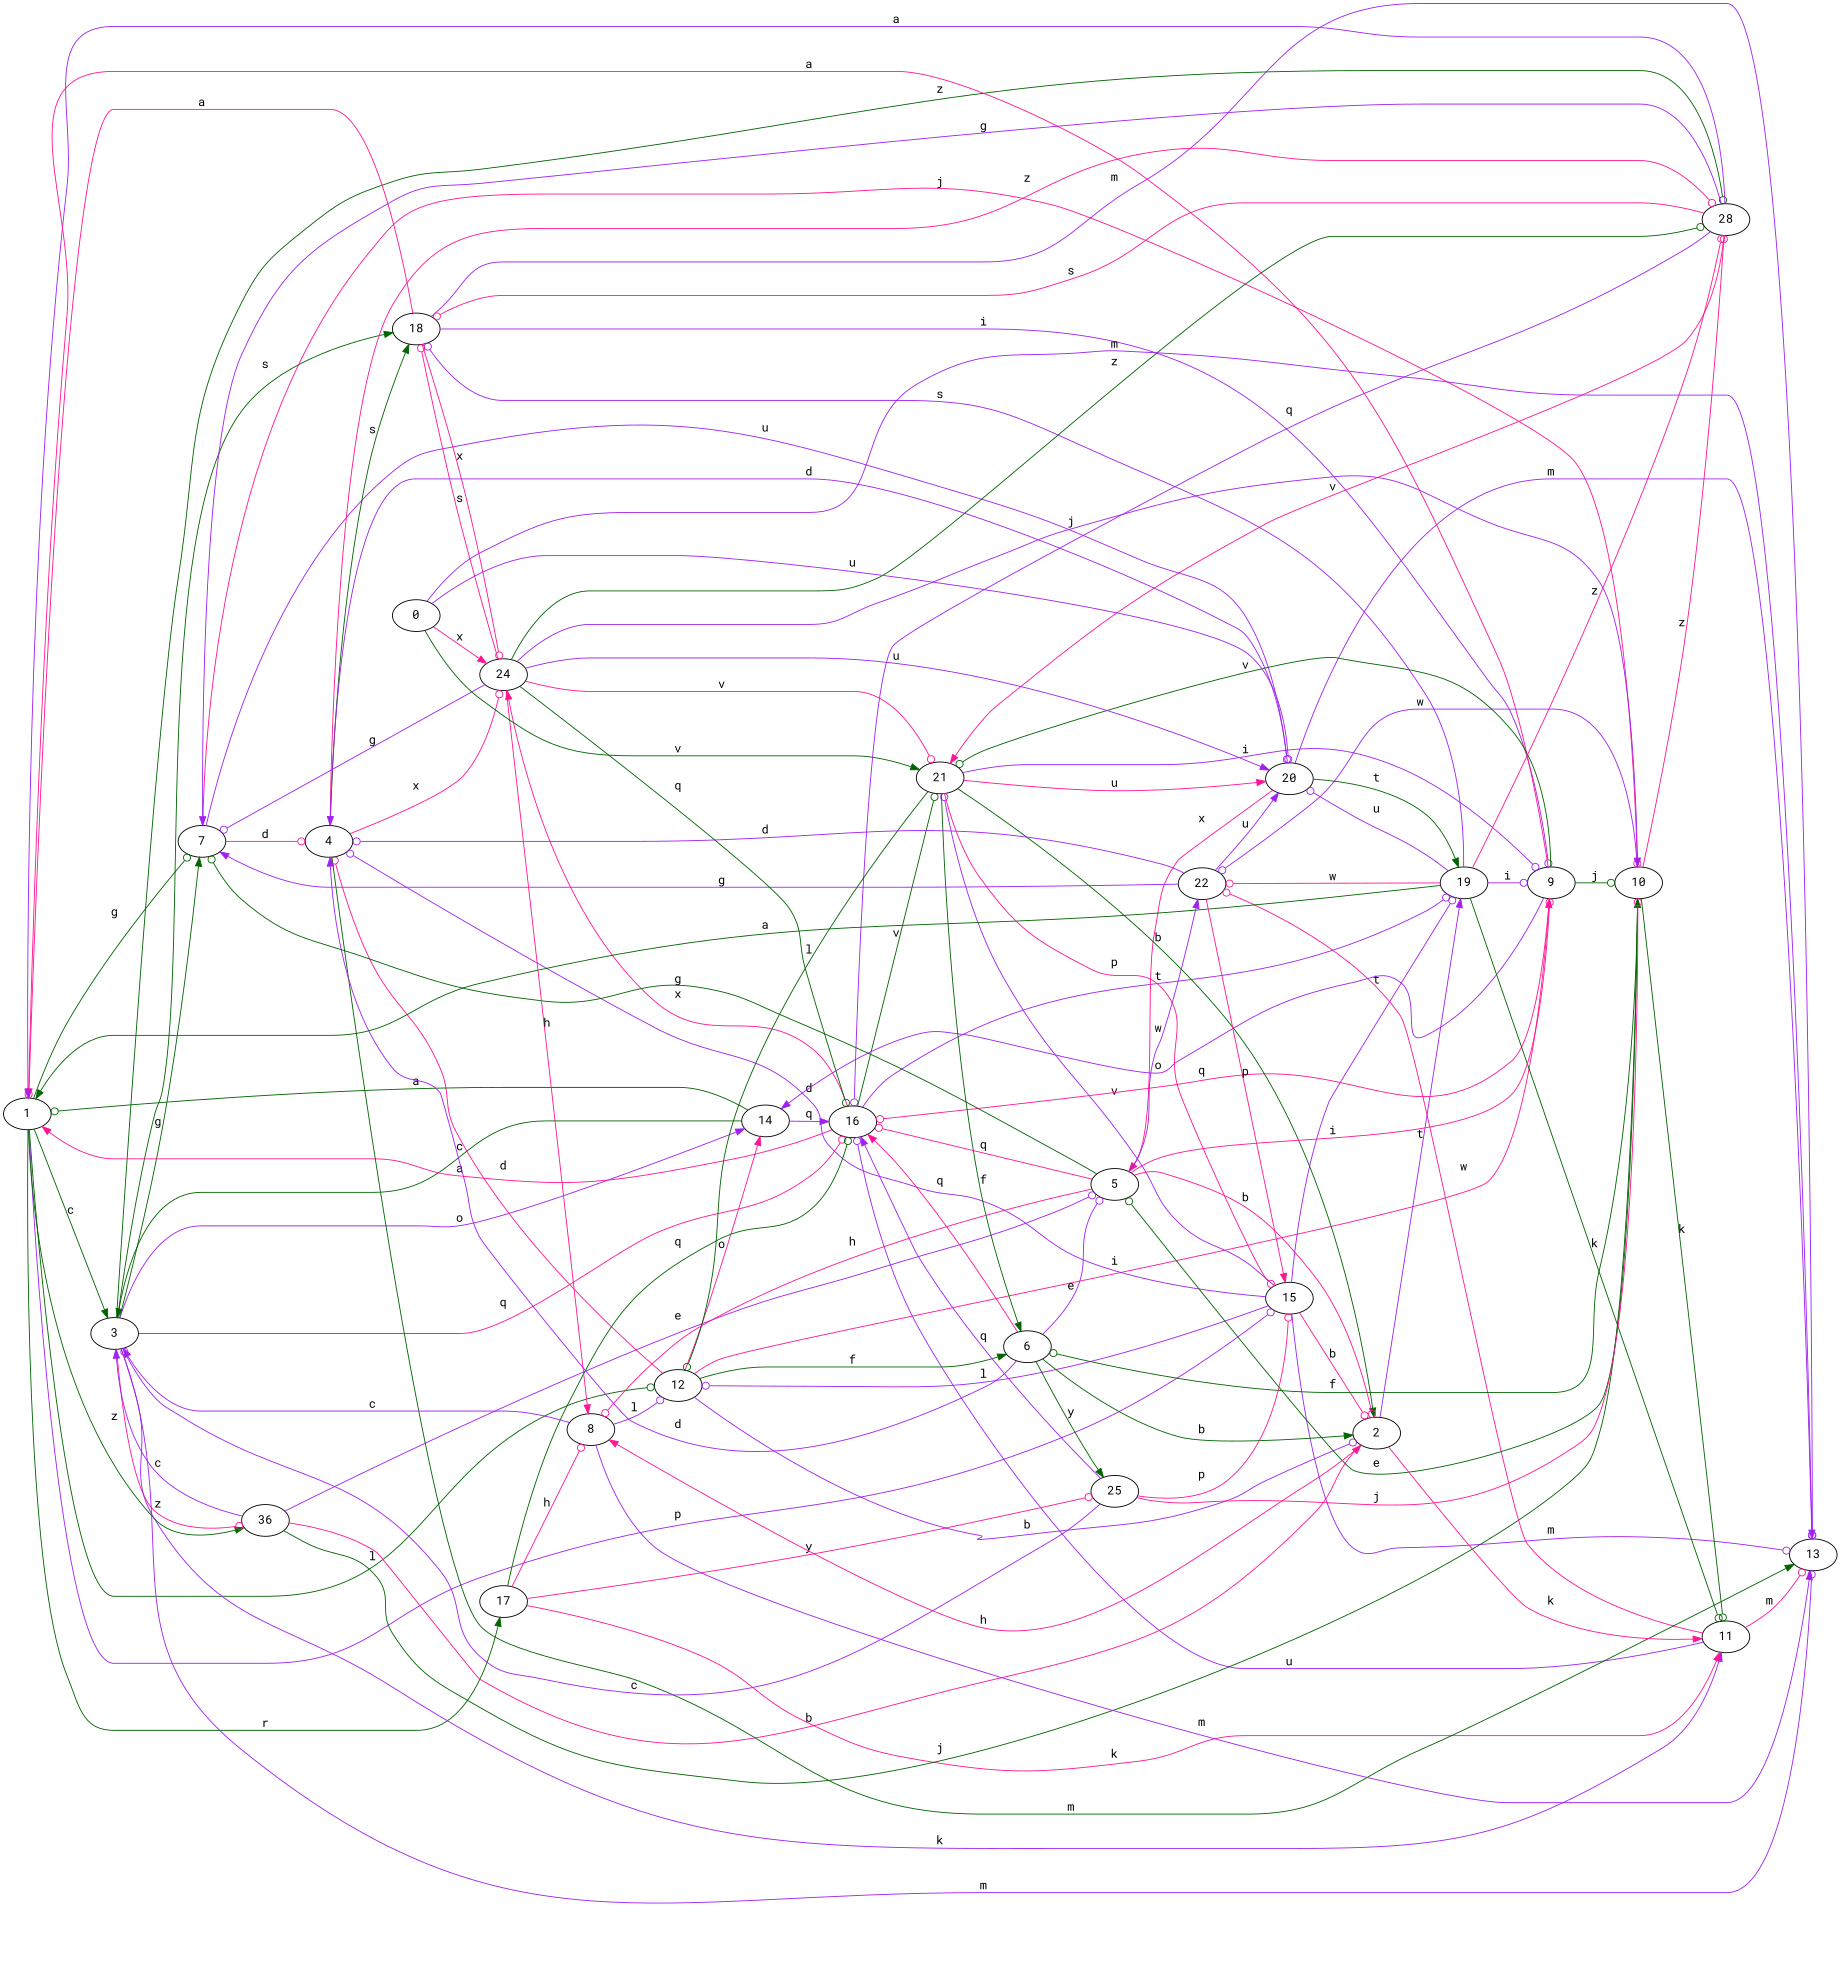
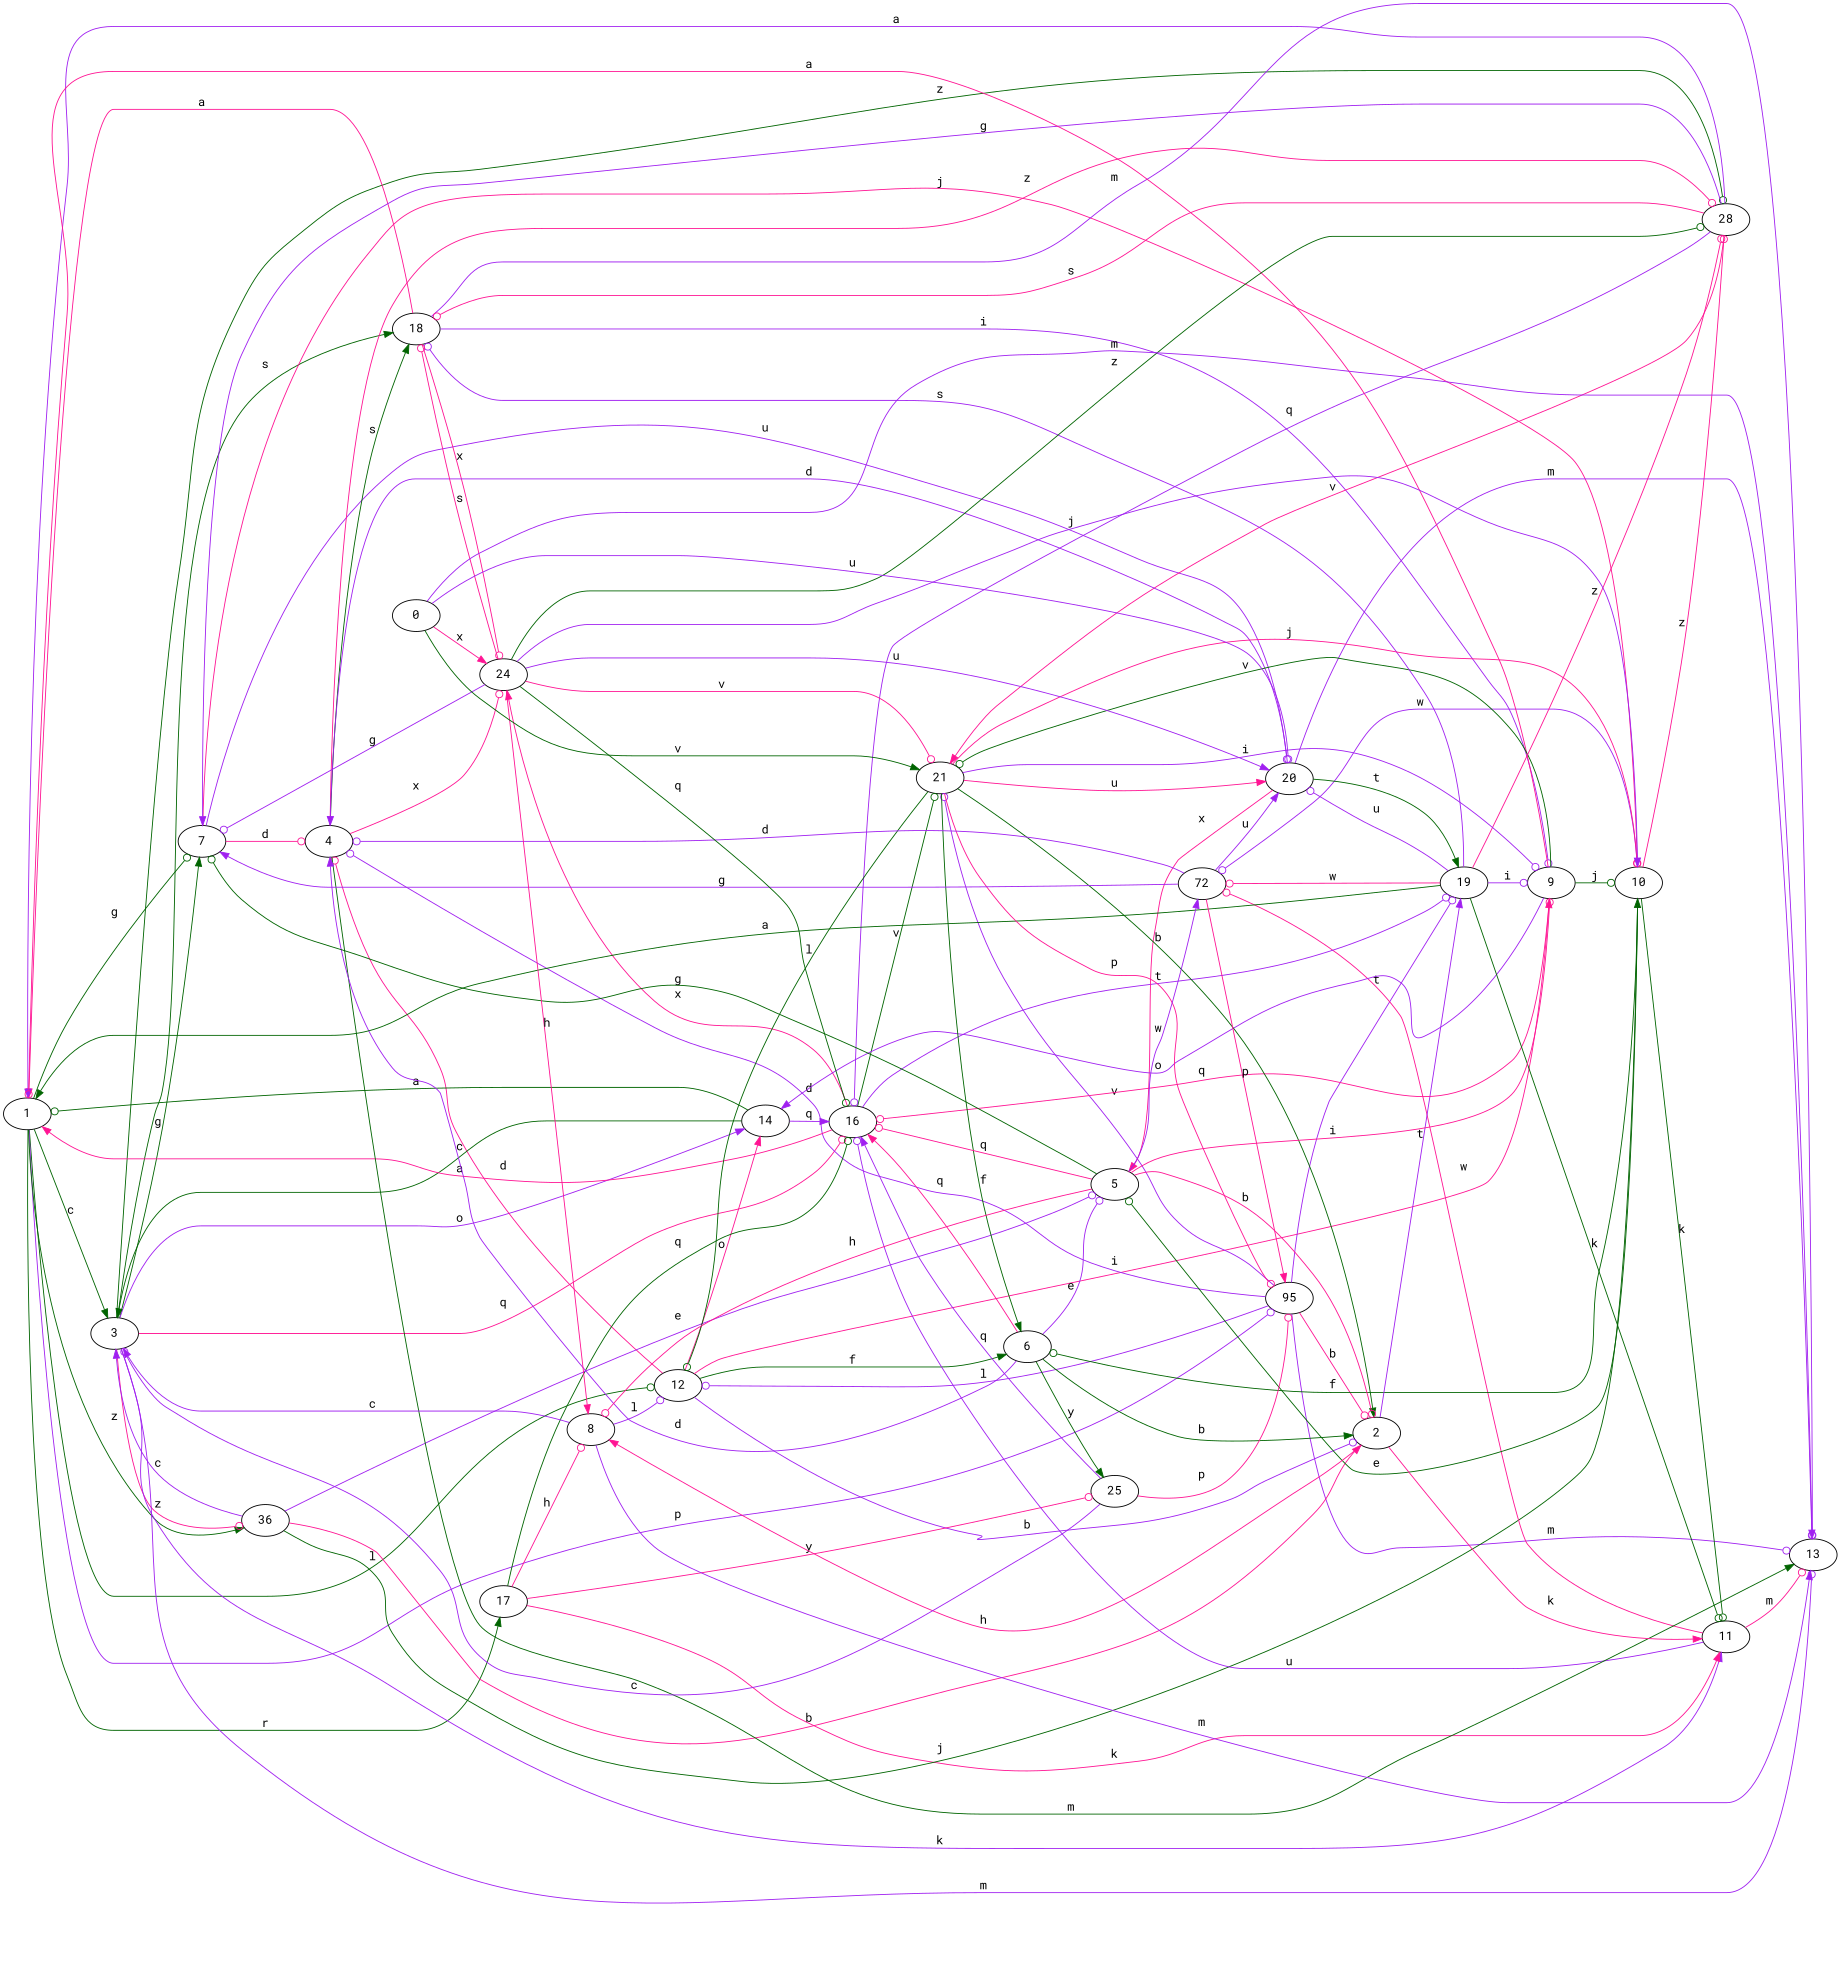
(1202, 884) -> (1202, 884)
(1289, 1298) -> (1289, 1298)
(1593, 1429) -> (1325, 642)
